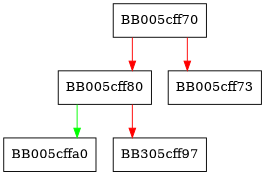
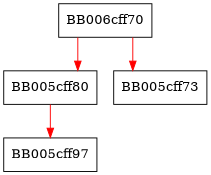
(160, 21) -> (105, 21)
(50, 155) -> none
(160, 155) -> (50, 155)
